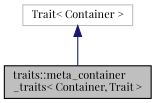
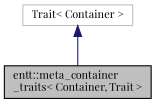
(78, 82) -> (78, 82)
